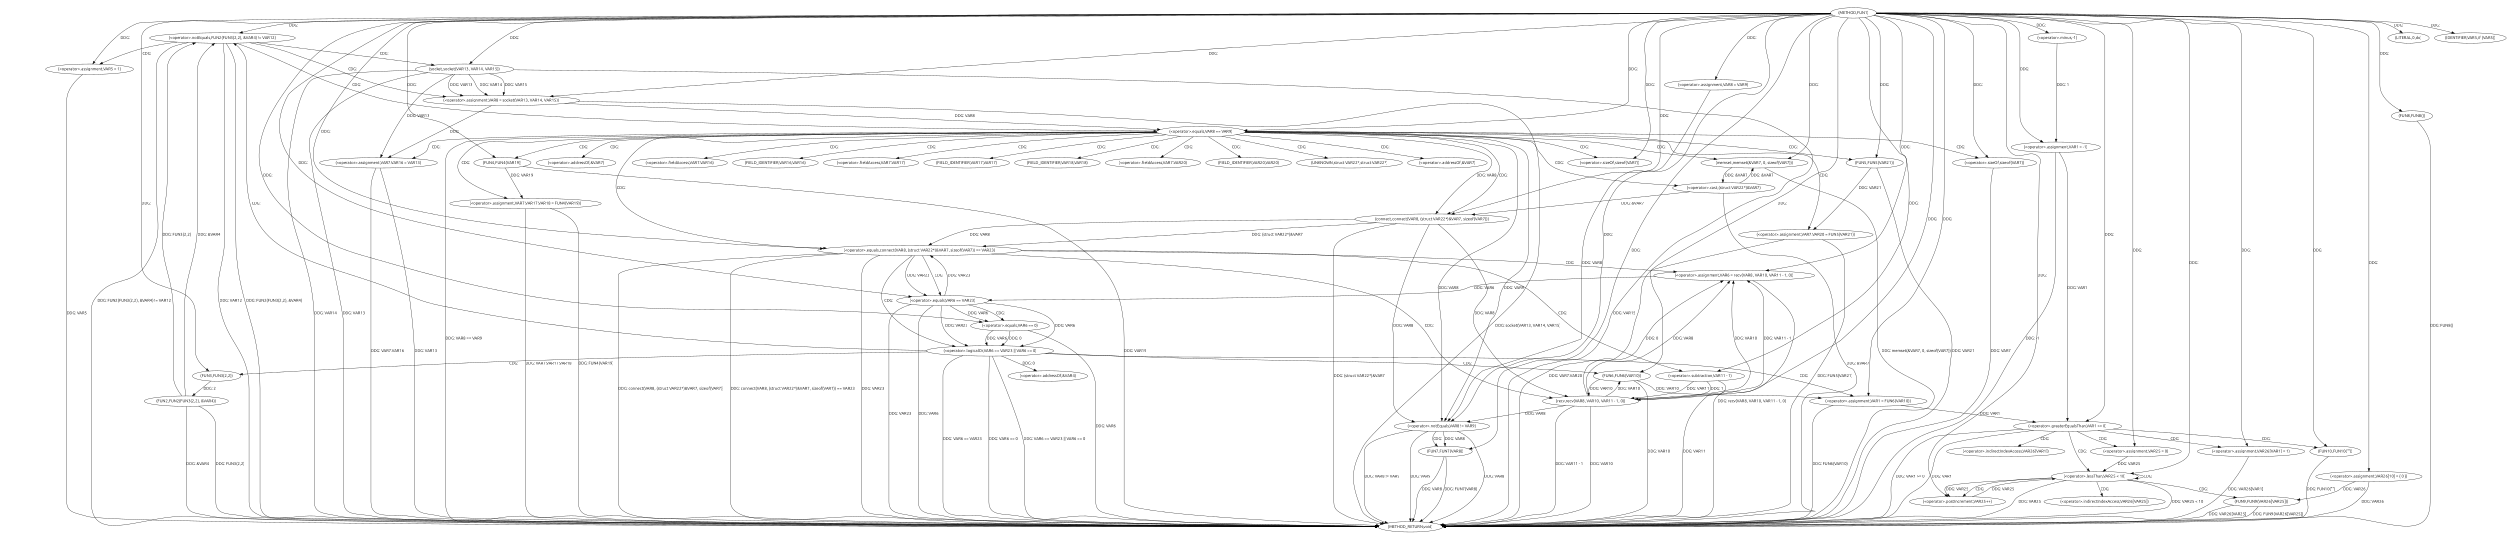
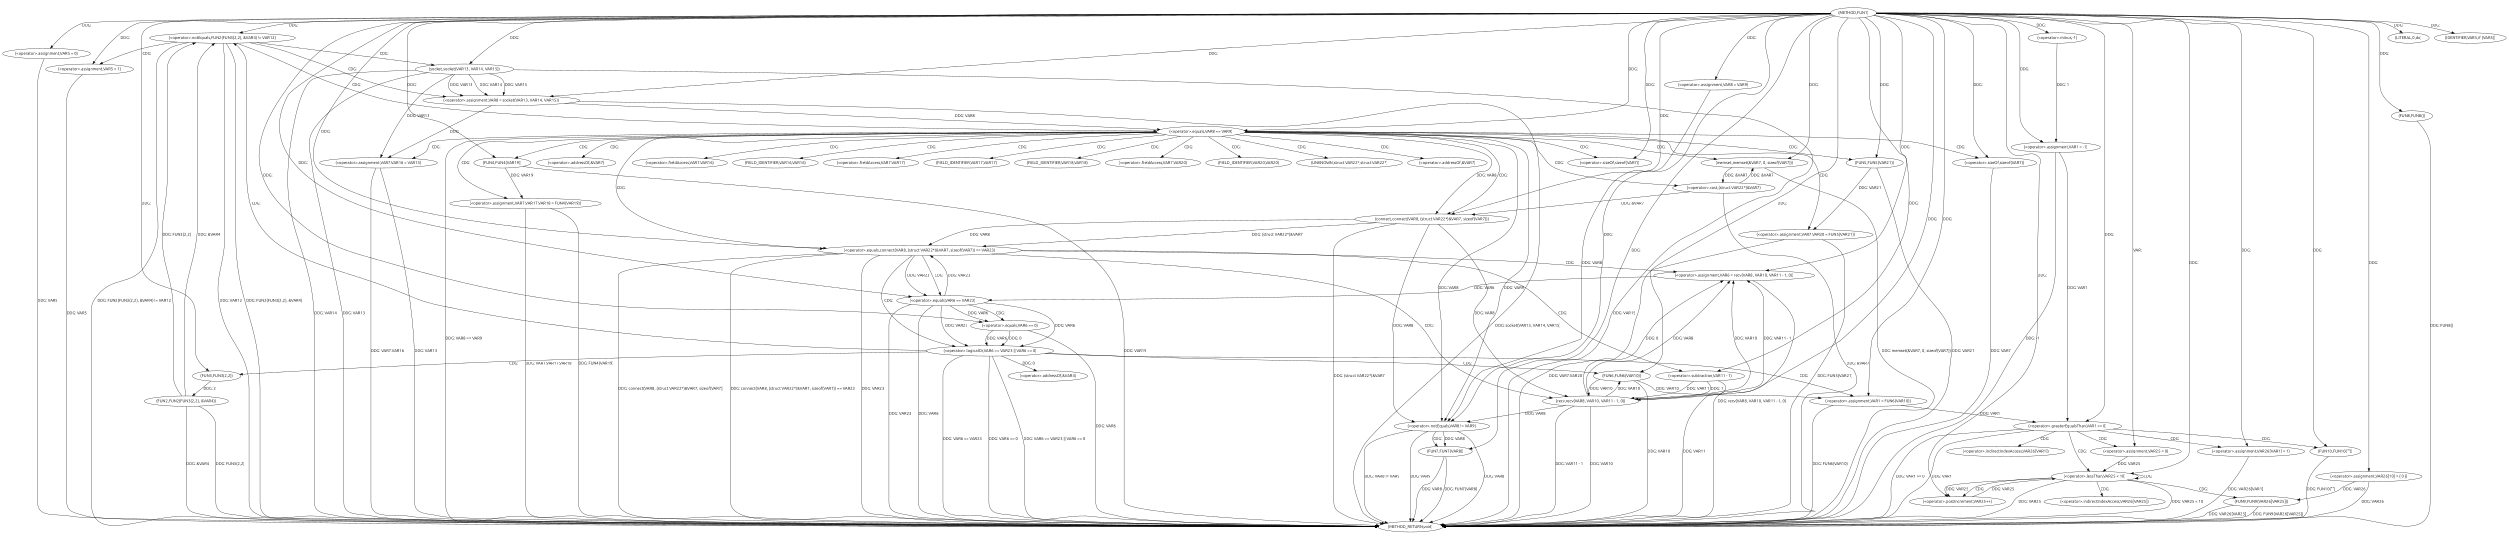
none -> (47, 54)
(2138, 250) -> (2138, 250)
